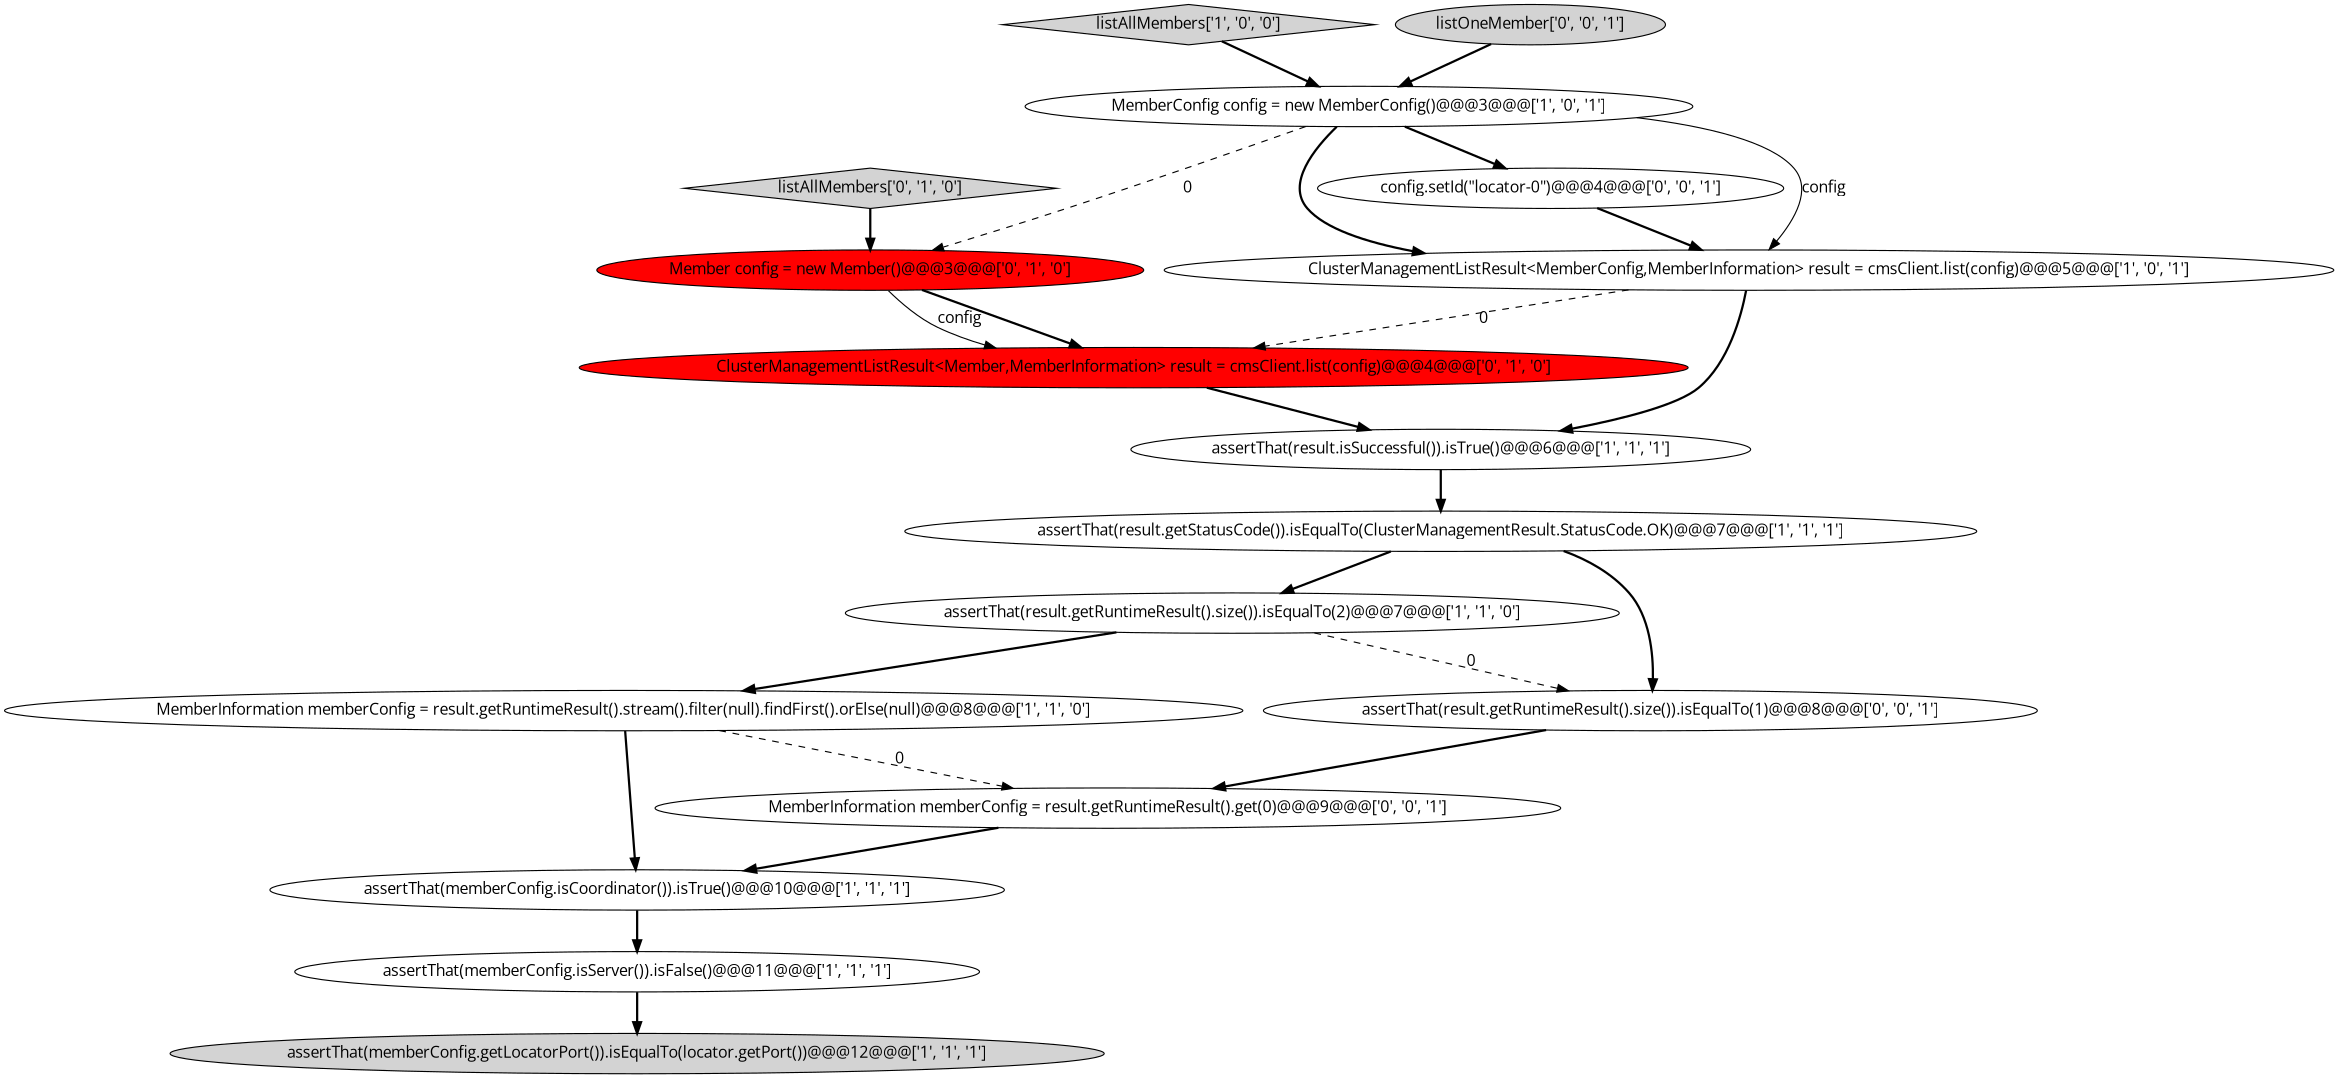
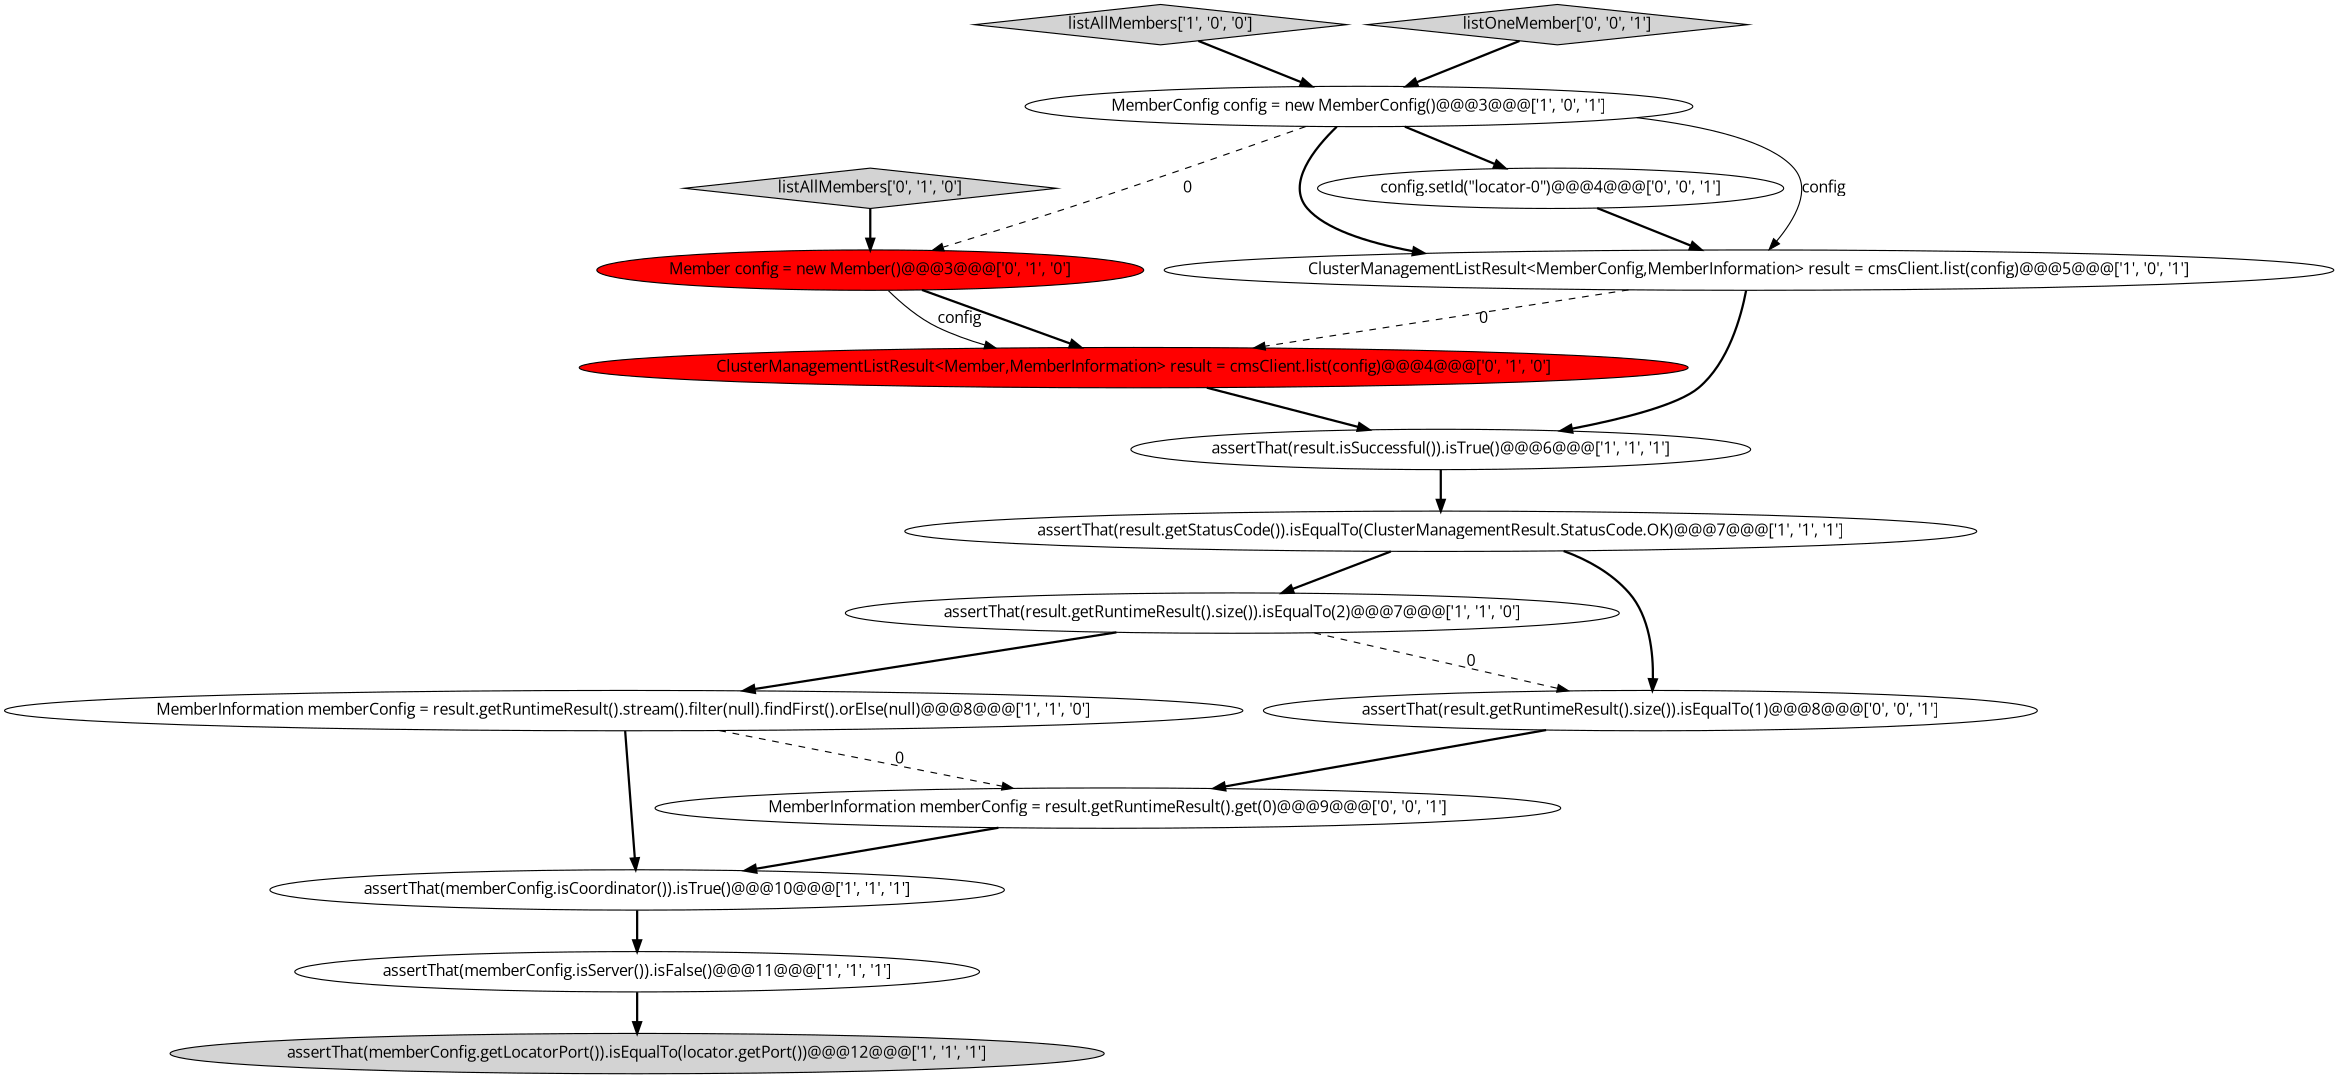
(1530, 25) -> (1557, 25)
